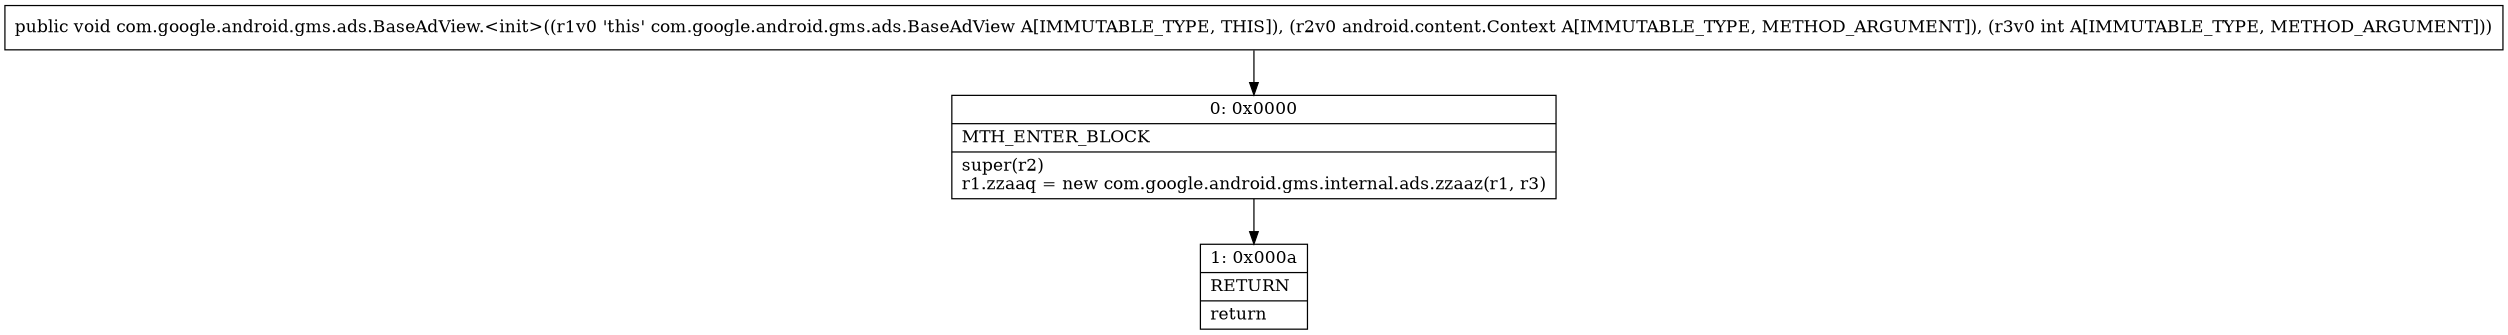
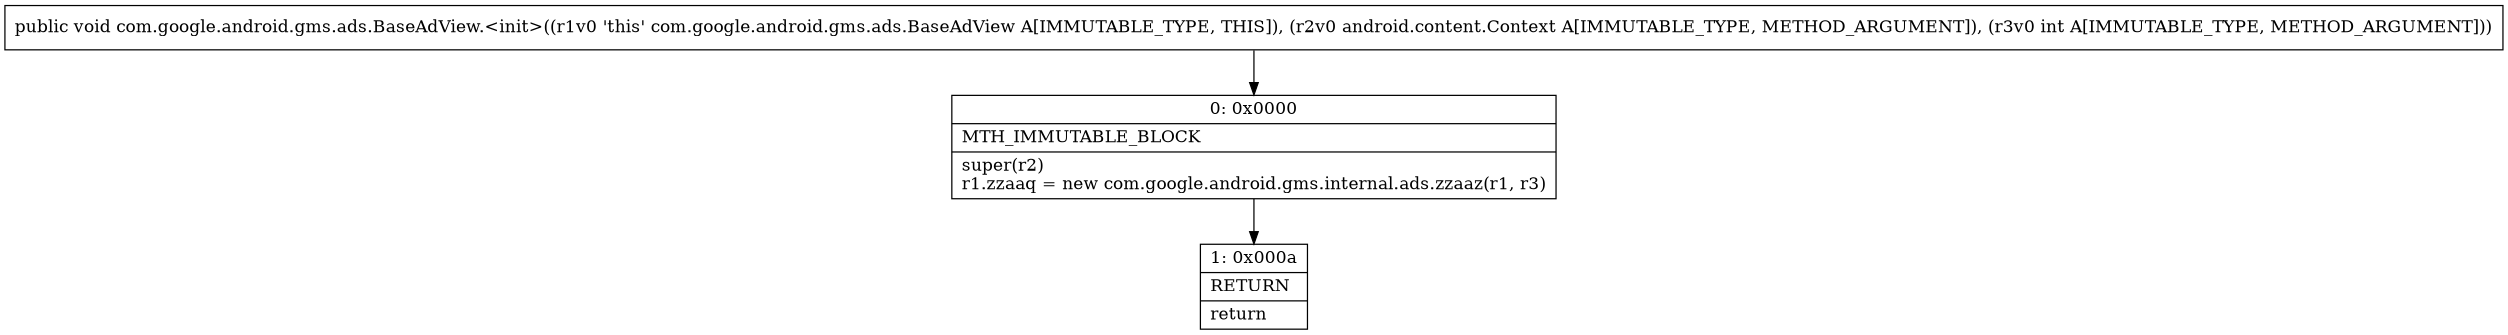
(1056, 137) -> (1082, 137)
